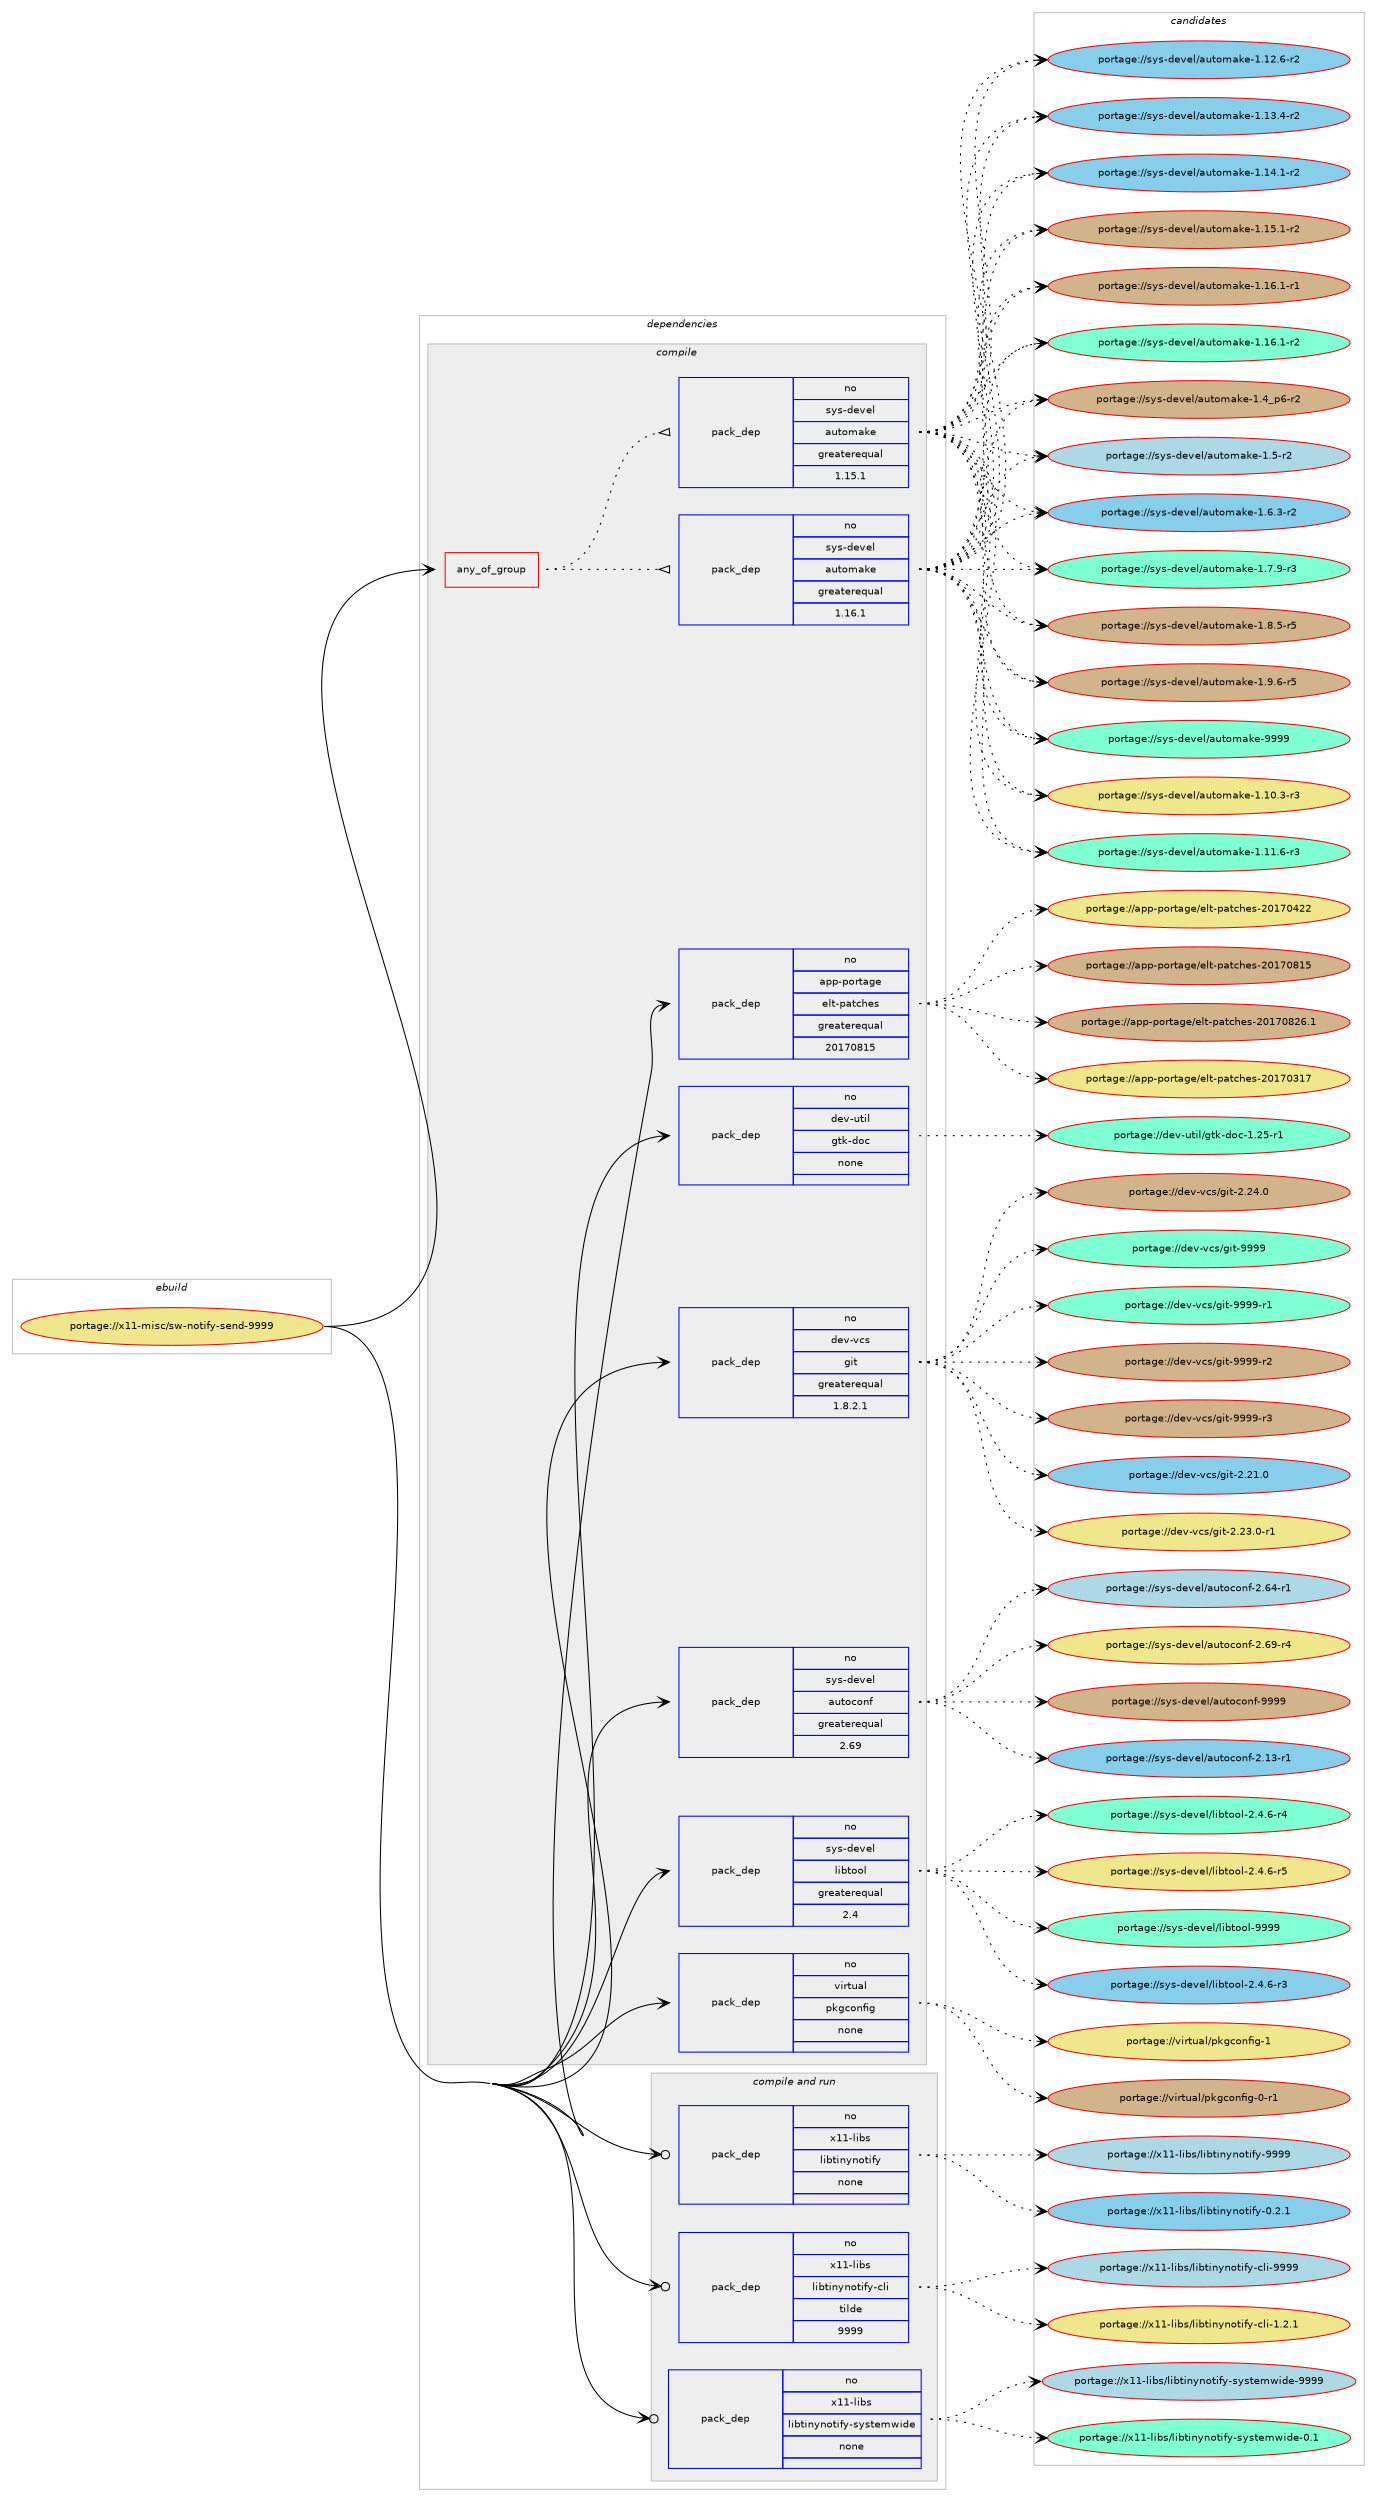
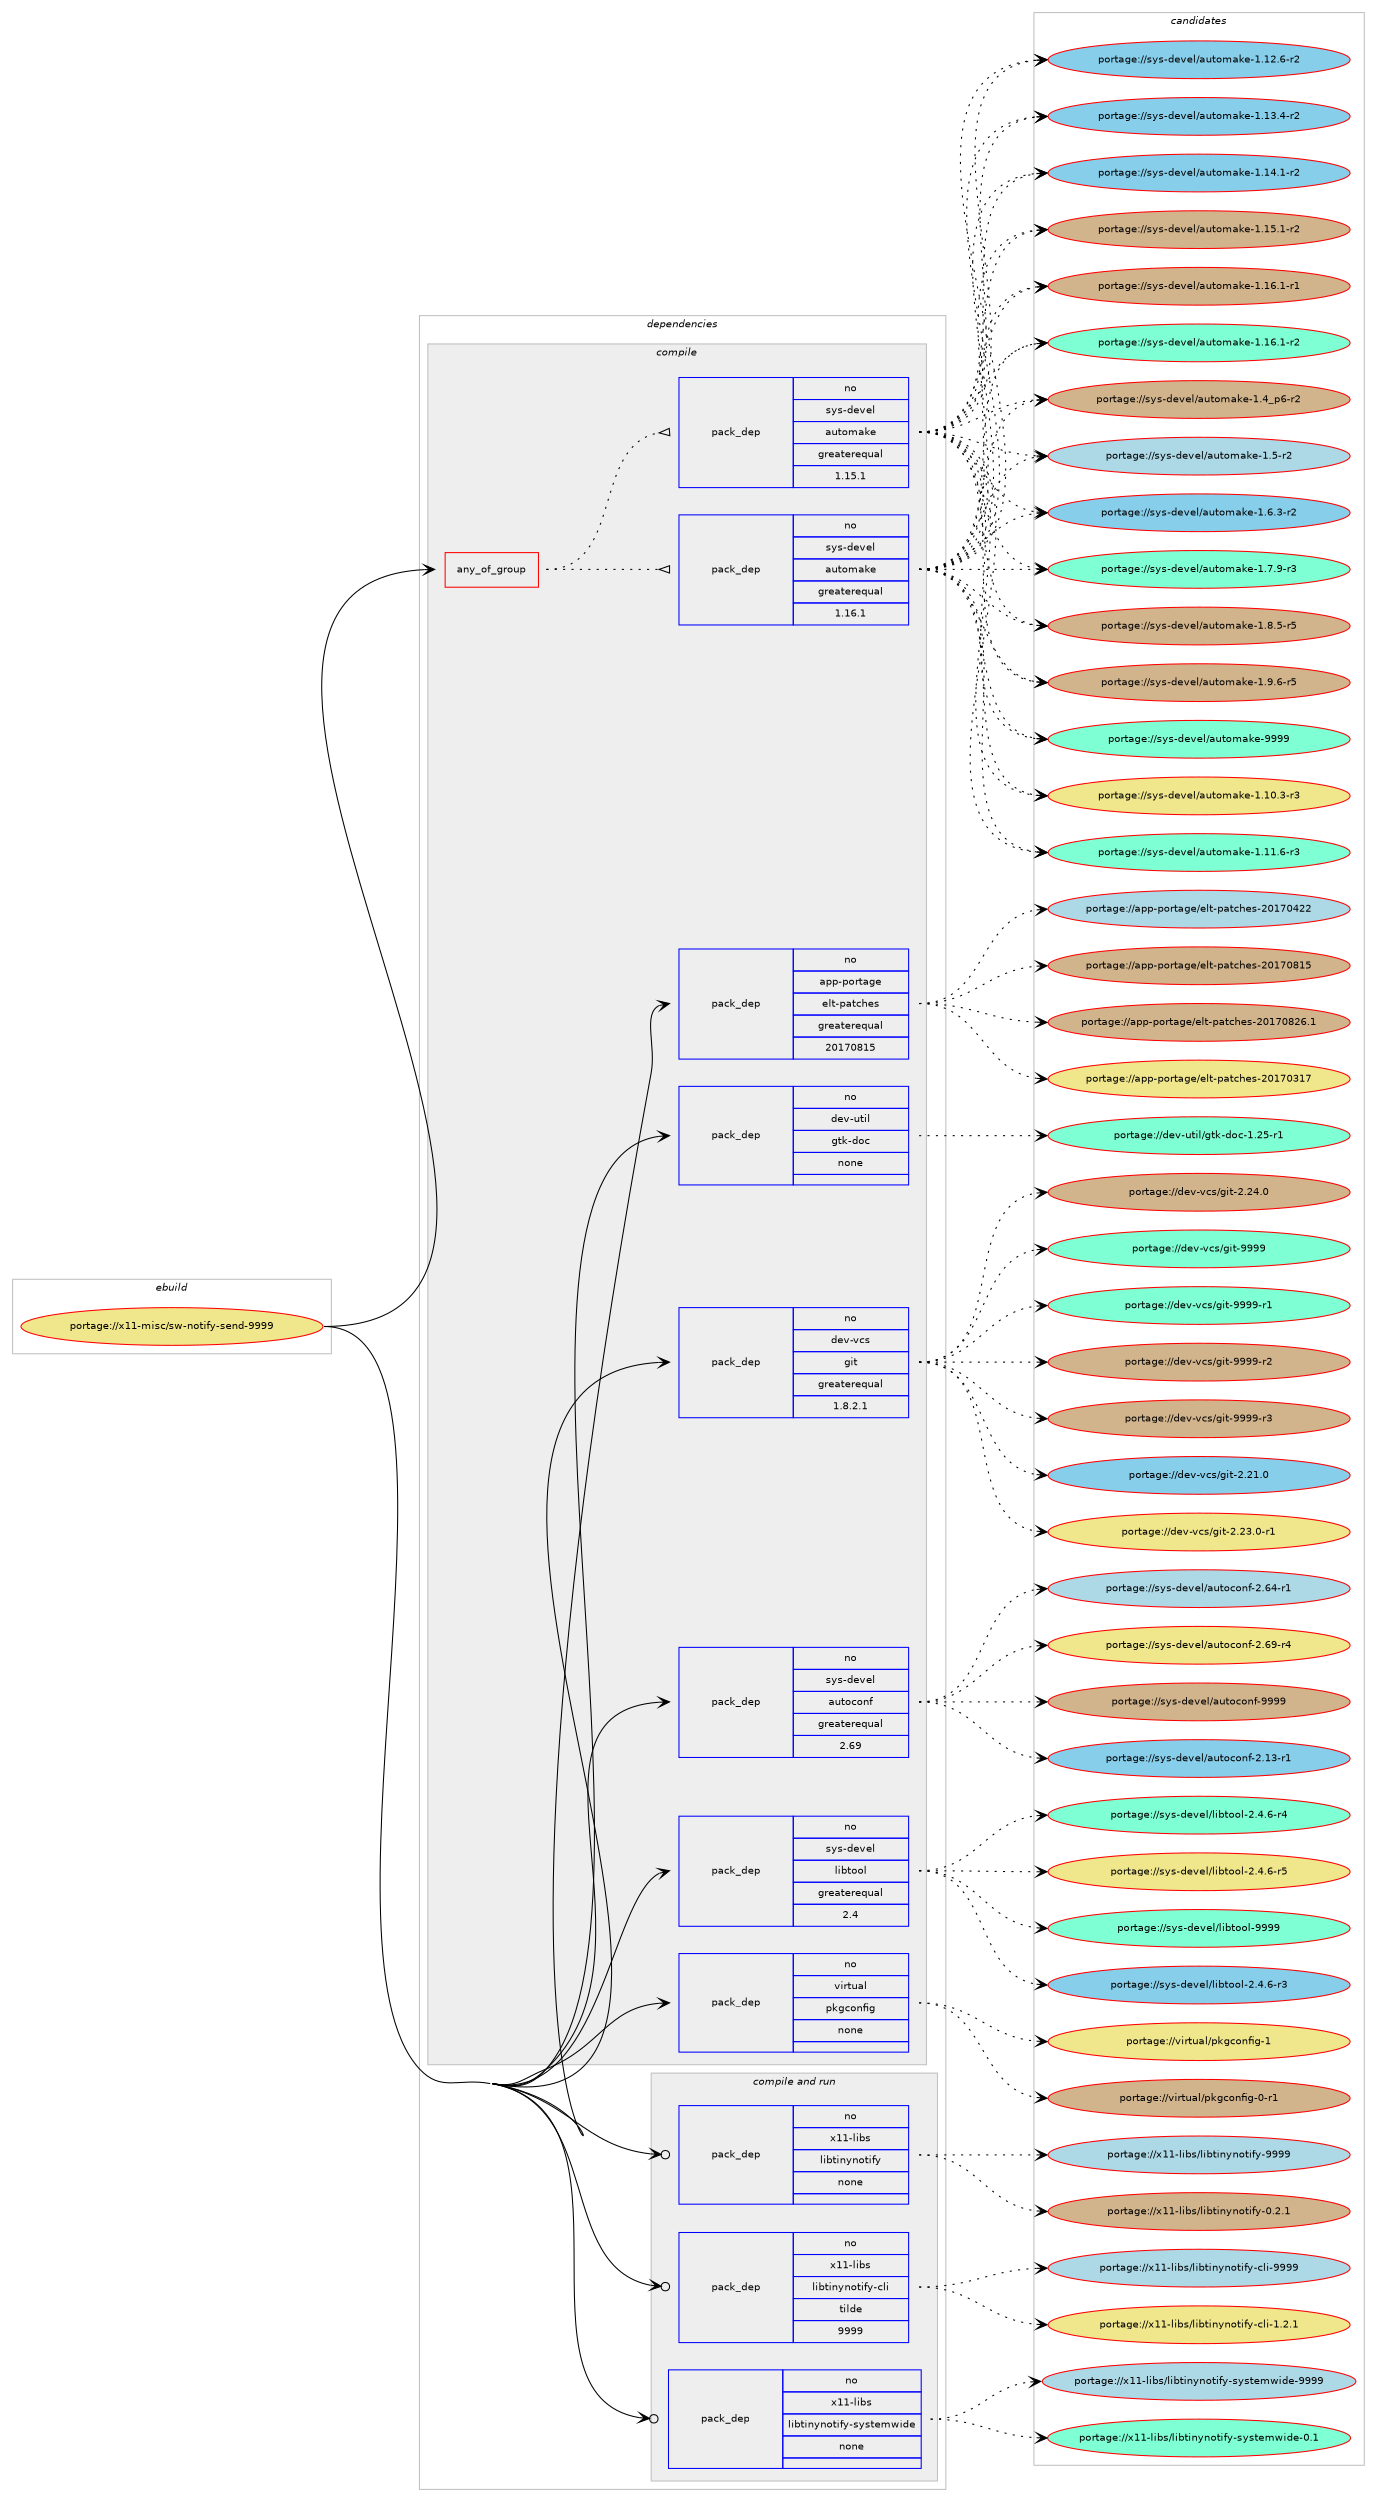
(1199, 909) -> (1199, 909)
(1199, 2212) -> (1199, 2212)
